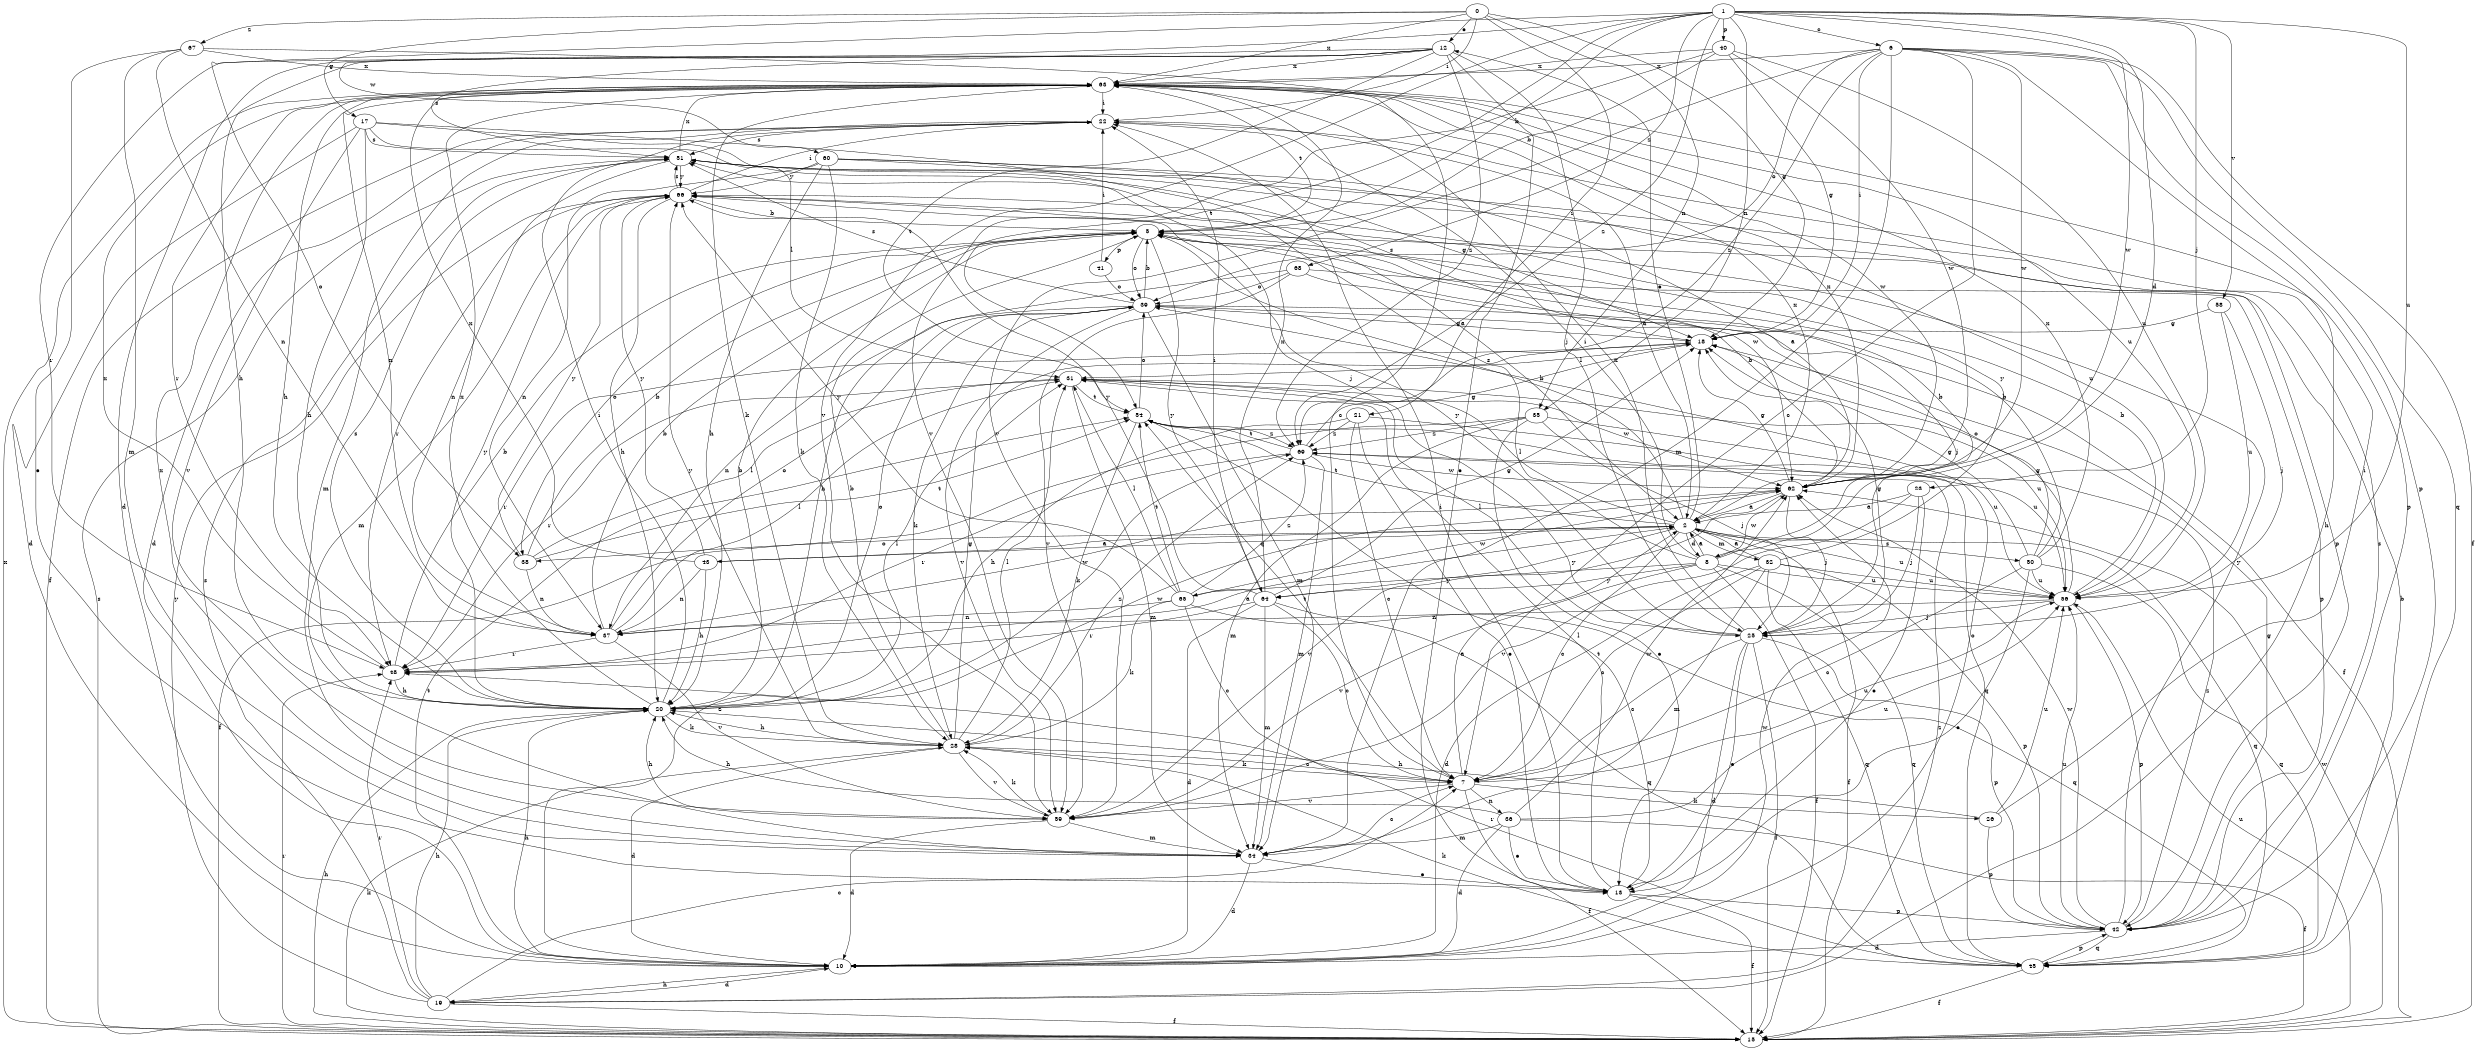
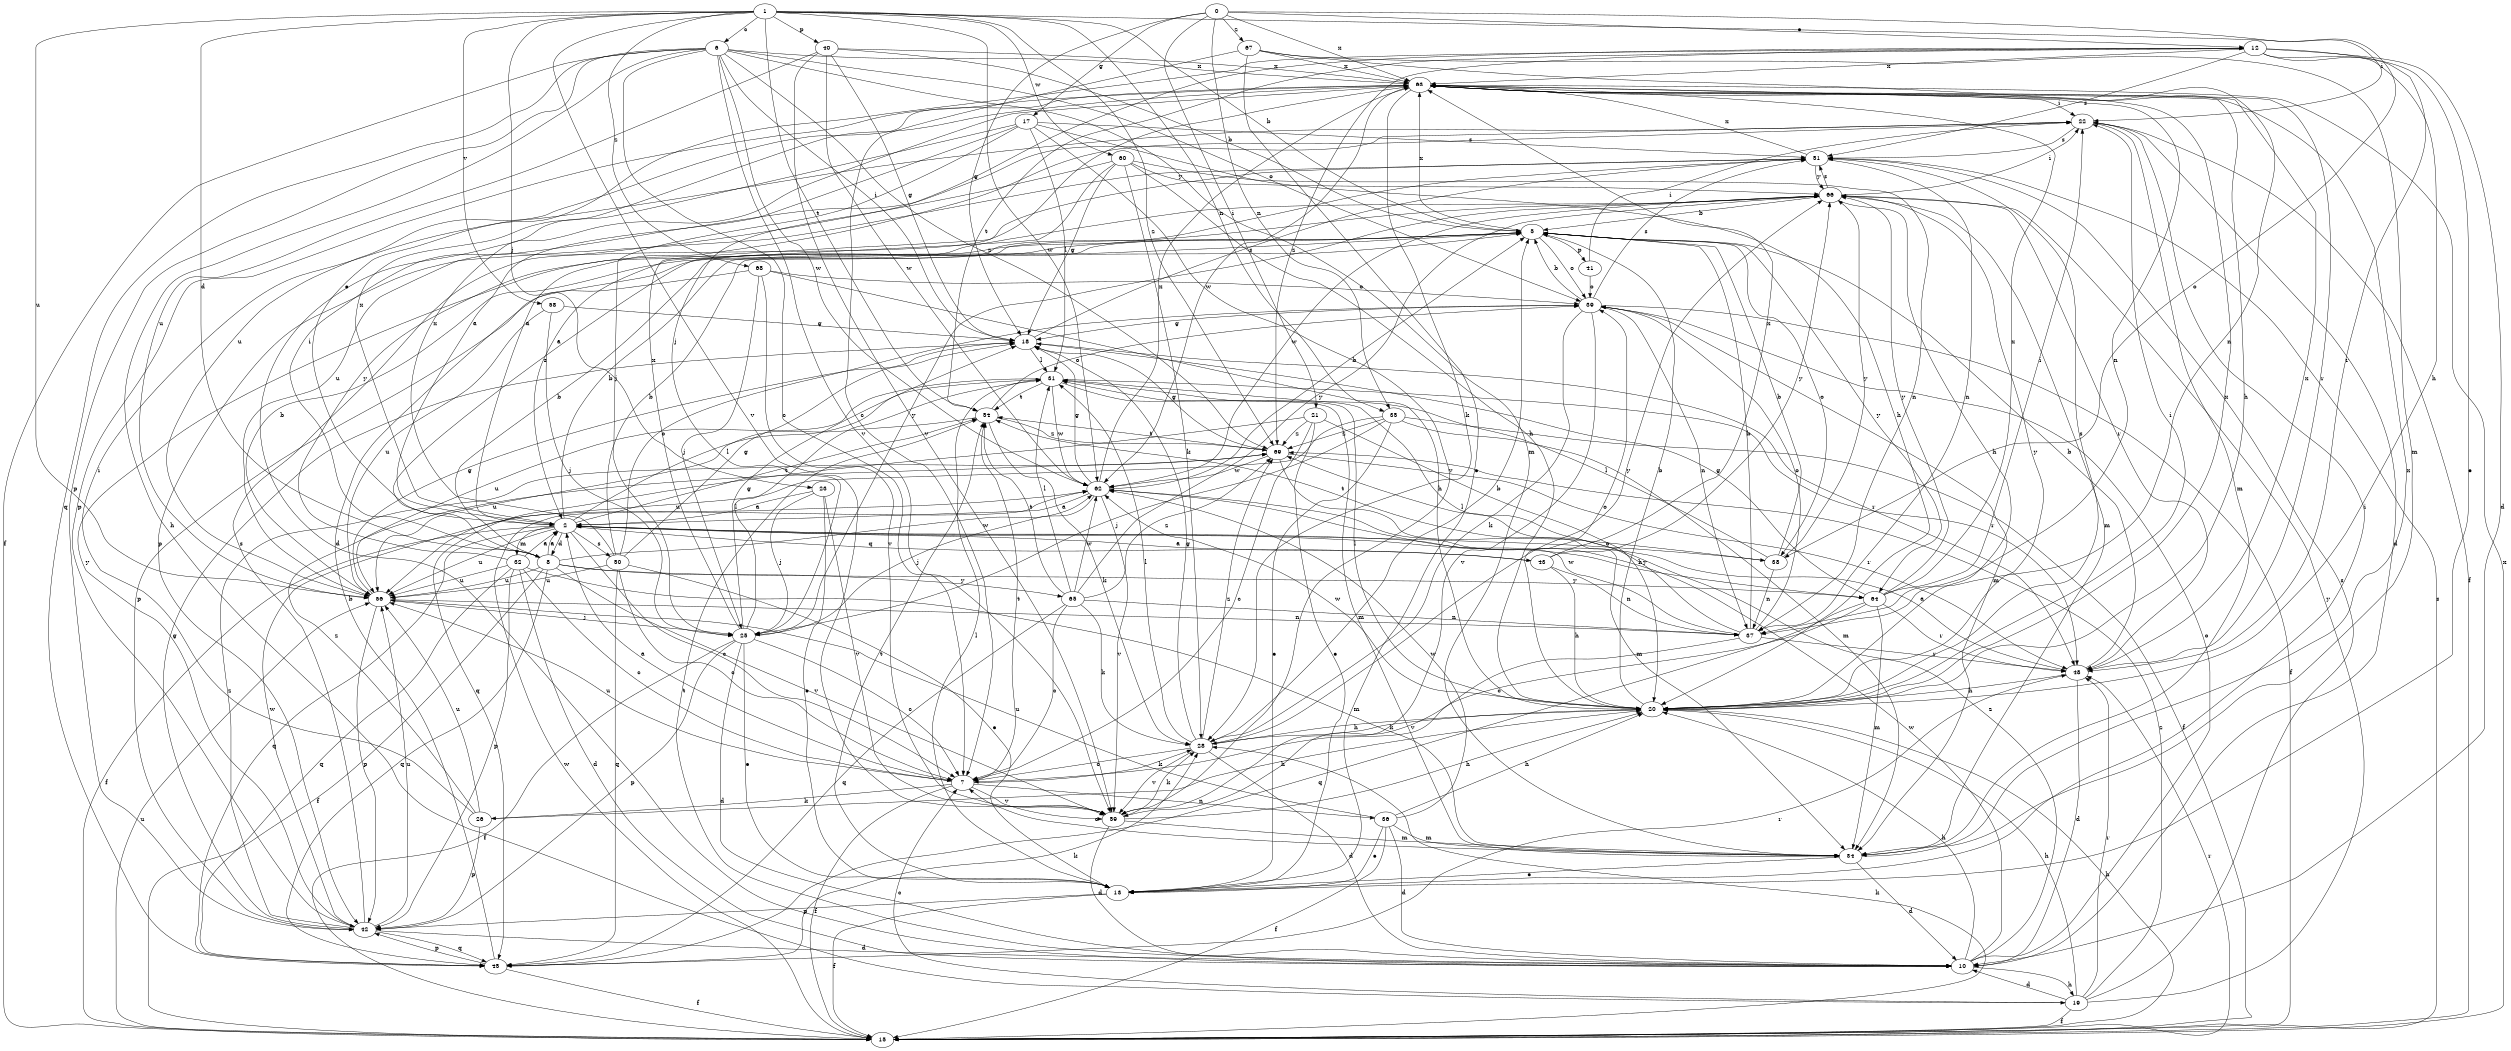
(1301, 158) -> (1421, 158)
none -> (616, 487)
(1187, 917) -> (2069, 844)
